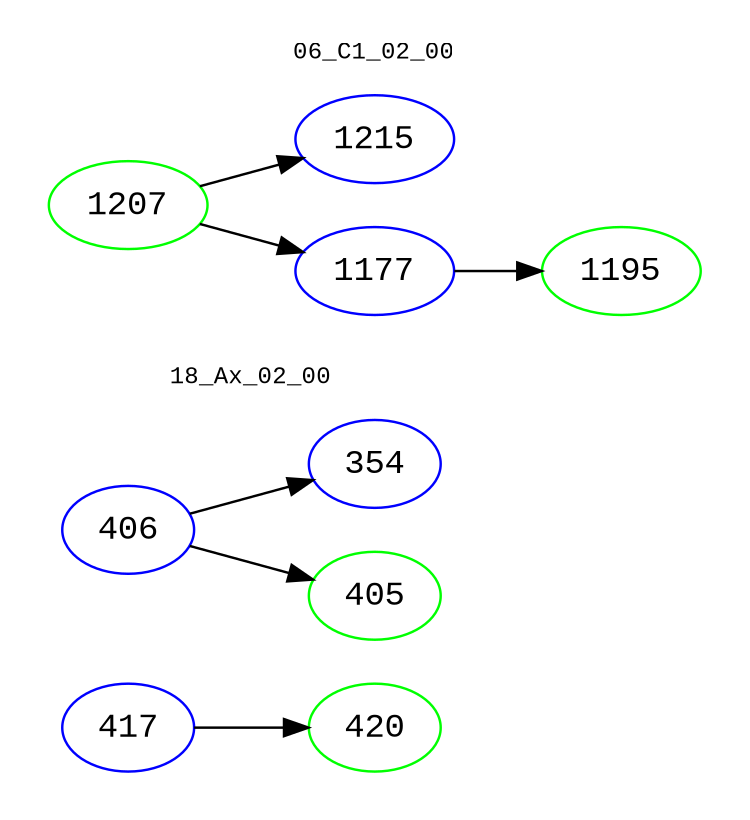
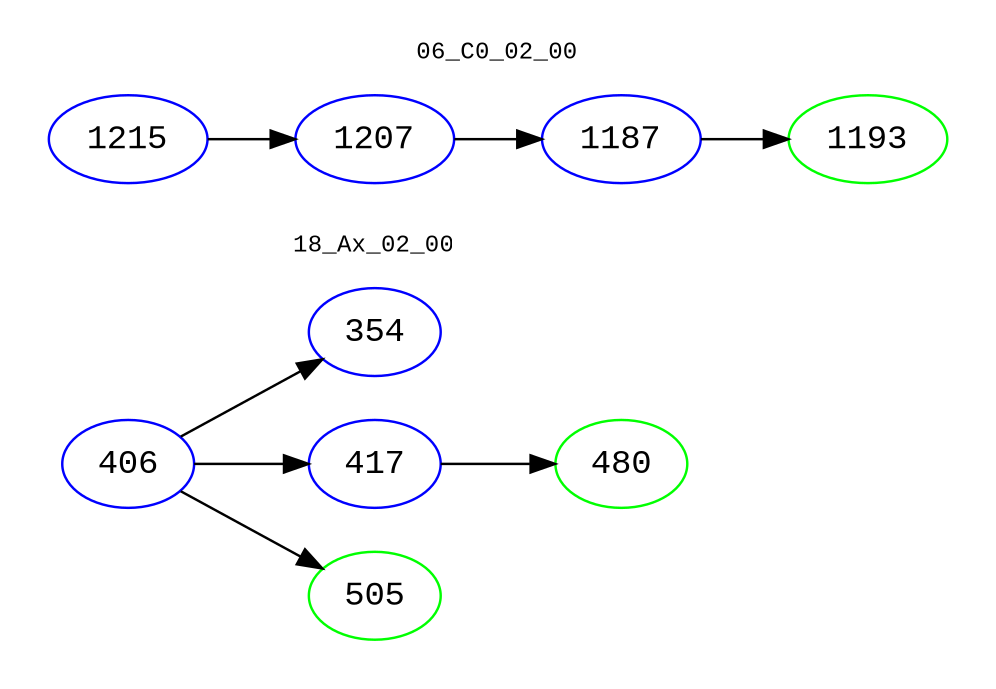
(375, 52) -> (498, 52)
(240, 175) -> (239, 139)
(128, 205) -> (375, 139)
(375, 271) -> (621, 139)
(621, 271) -> (868, 139)
none -> (239, 464)
(375, 596) -> (375, 596)
(375, 728) -> (621, 464)
